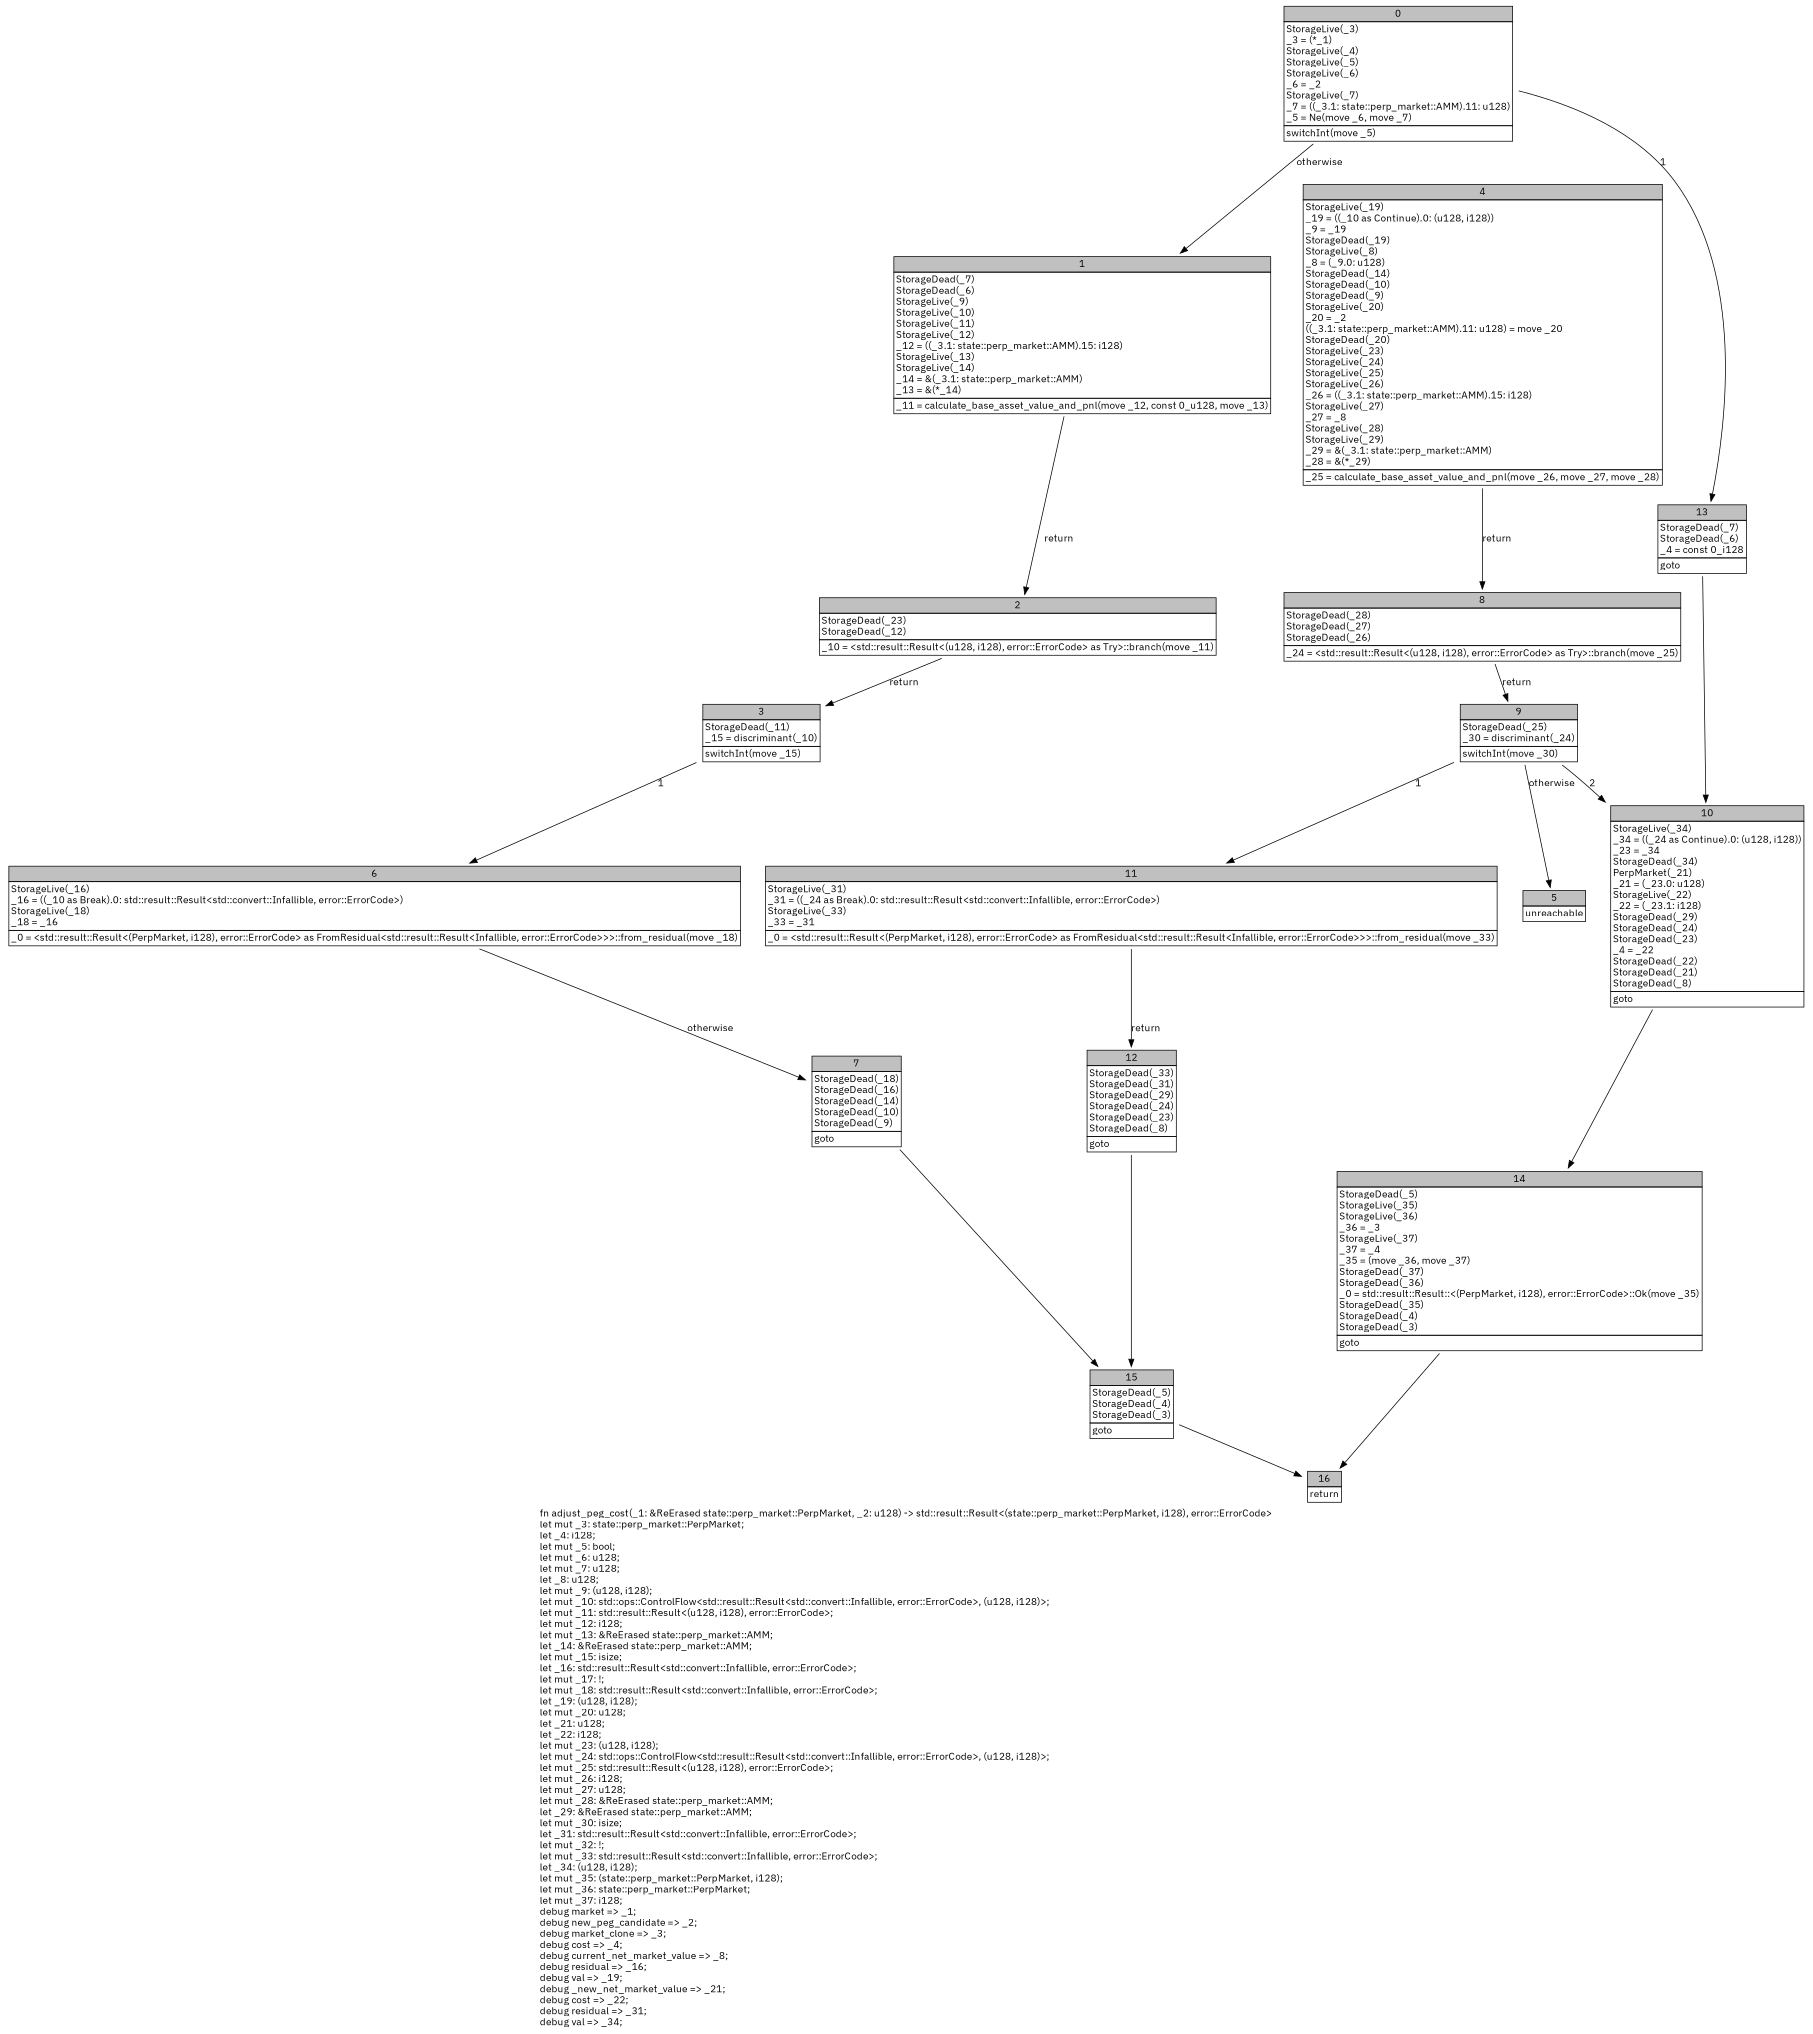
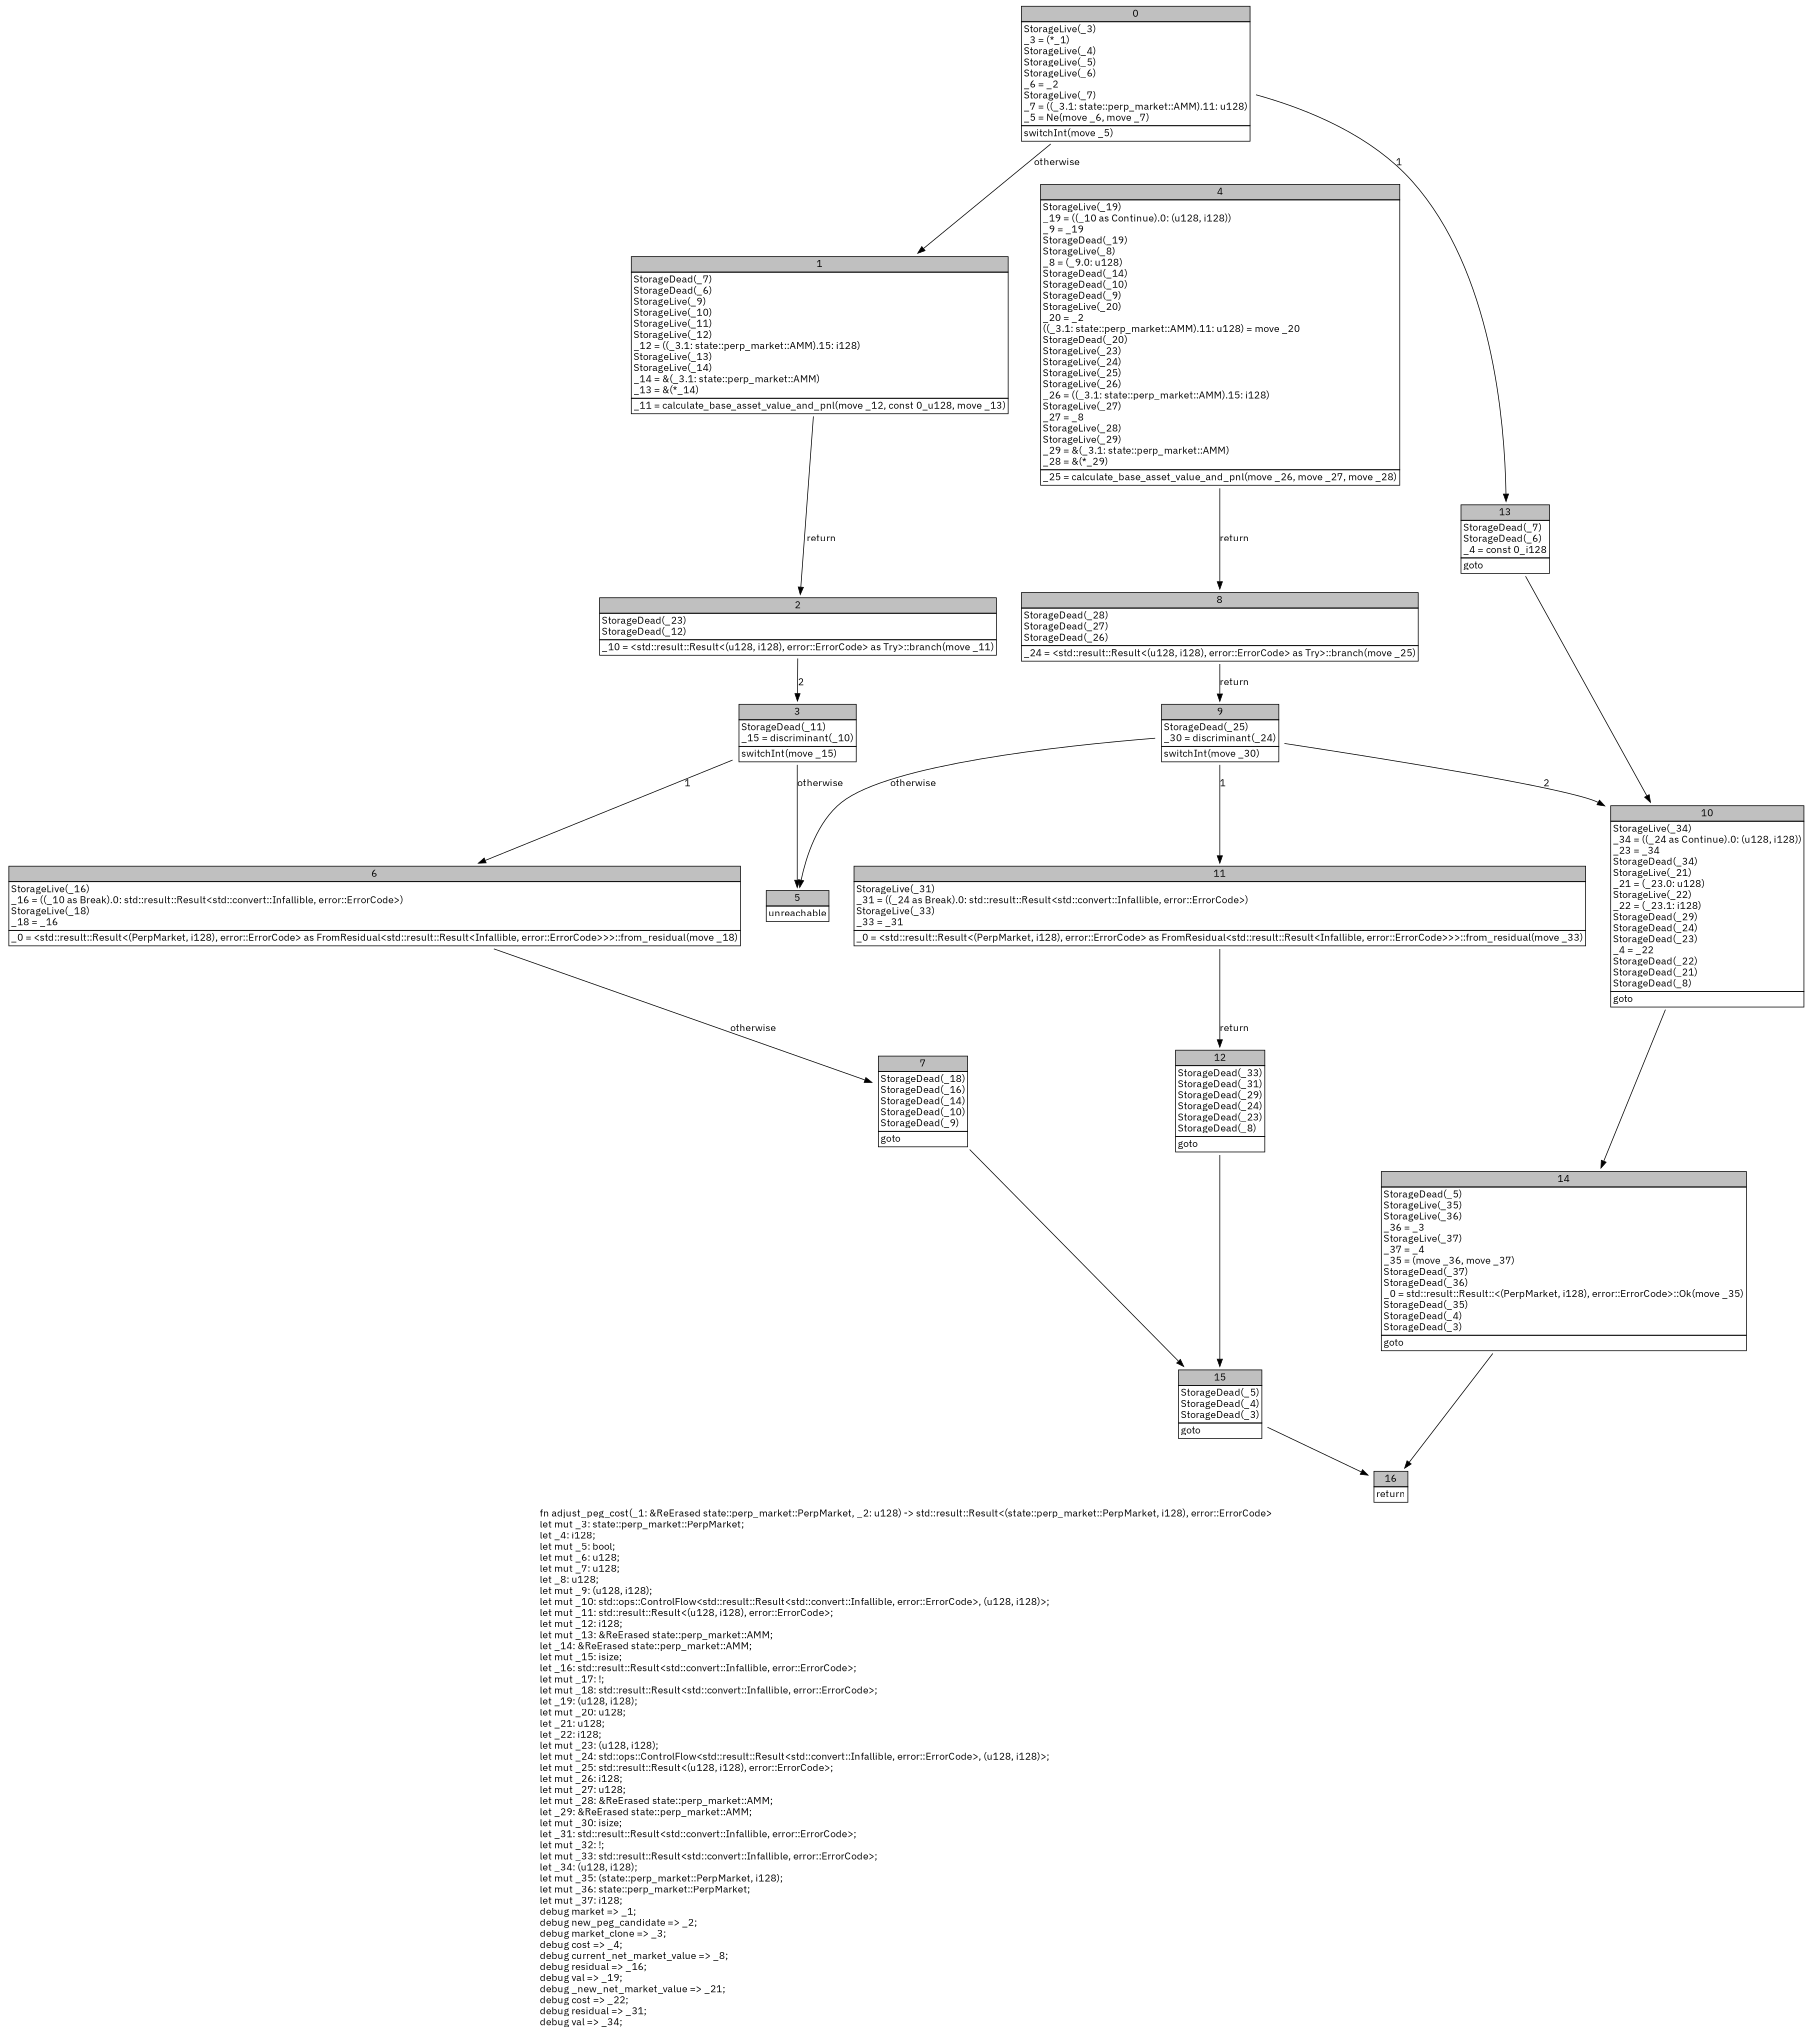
(904, 683) -> (801, 683)
none -> (797, 822)
(1653, 873) -> (1652, 873)
